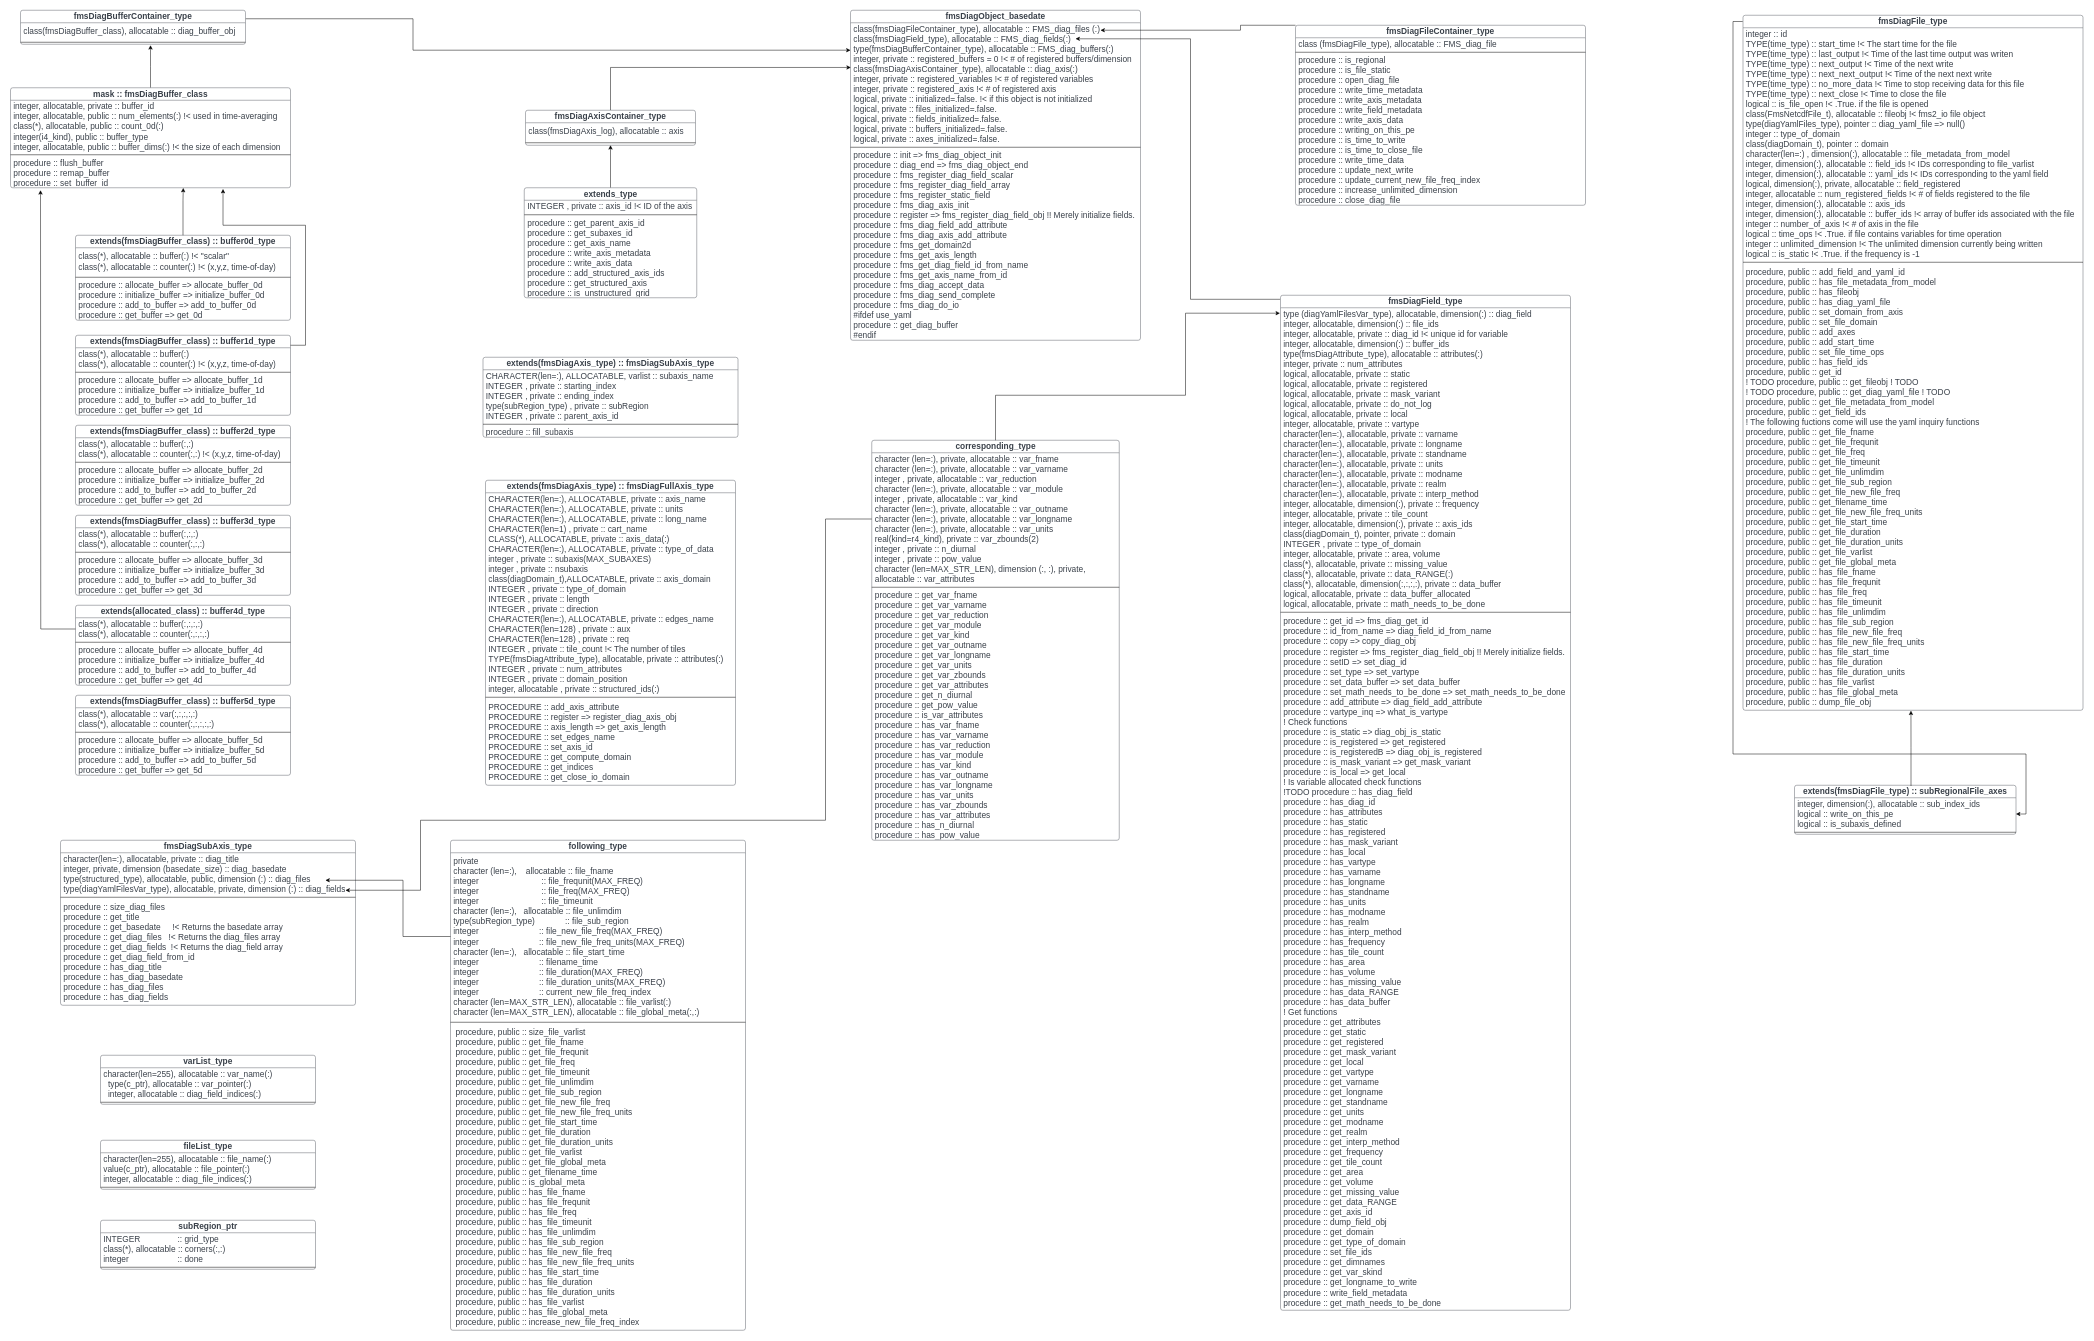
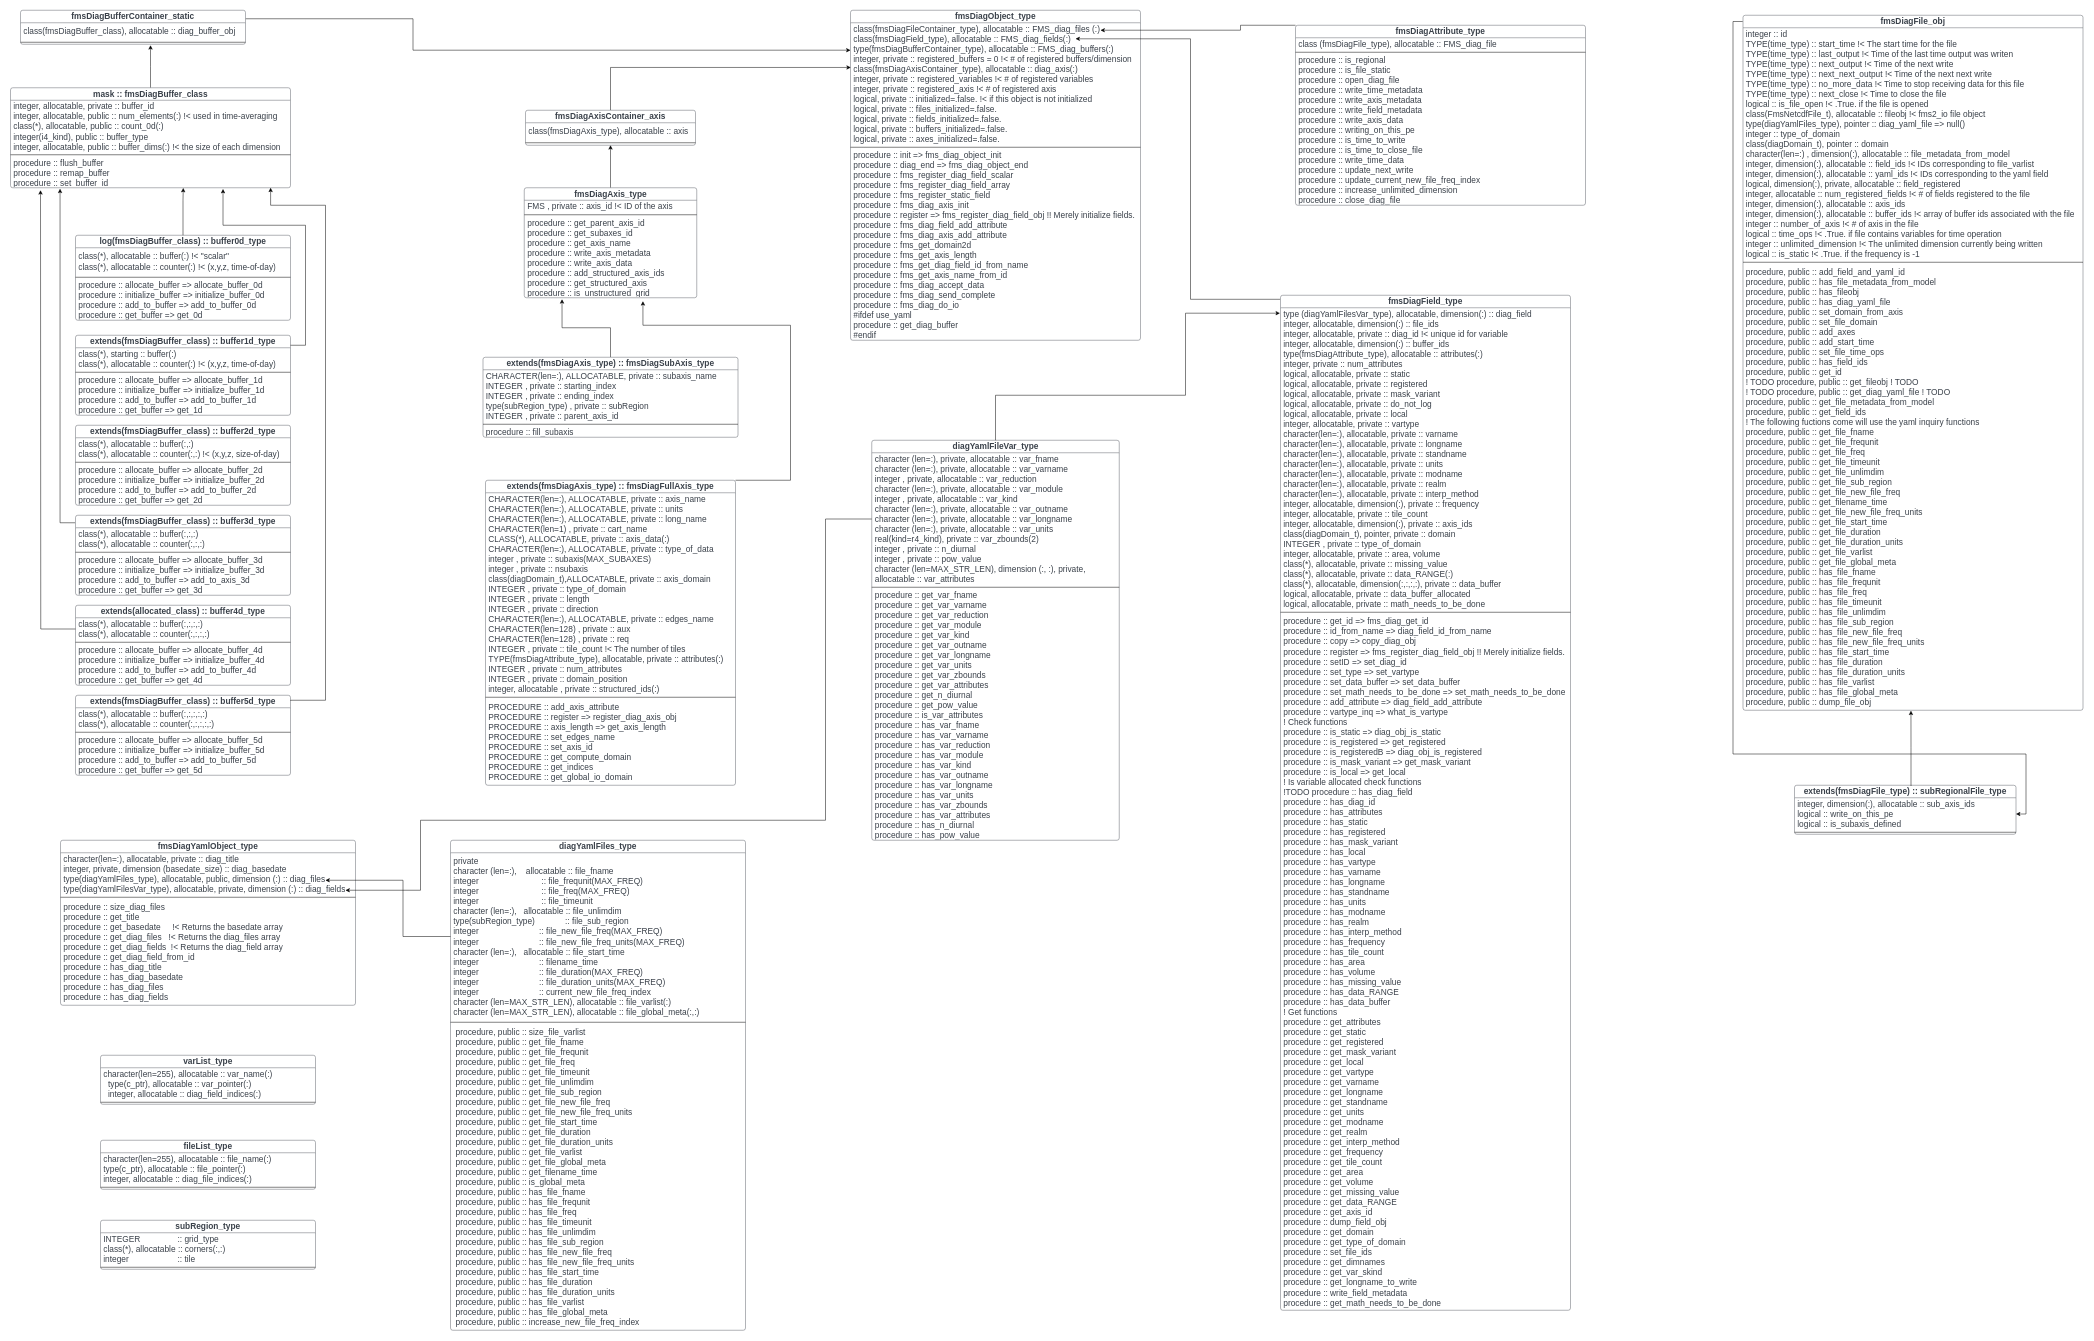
(133, 17) -> (133, 17)
(995, 17) -> (995, 17)
(1913, 22) -> (1913, 22)
(1440, 32) -> (1440, 32)
(610, 117) -> (610, 117)
(611, 132) -> (611, 132)
none -> (60, 193)
(611, 194) -> (611, 194)
(611, 207) -> (611, 207)
(183, 242) -> (183, 242)
none -> (610, 342)
(183, 359) -> (183, 359)
(599, 396) -> (600, 396)
none -> (790, 403)
(996, 447) -> (996, 447)
(183, 449) -> (183, 449)
(183, 575) -> (183, 575)
none -> (325, 700)
(158, 719) -> (158, 719)
(587, 742) -> (587, 742)
(1905, 792) -> (1905, 792)
(1898, 814) -> (1896, 814)
(208, 847) -> (208, 847)
(598, 847) -> (598, 847)
(208, 874) -> (208, 874)
(199, 1169) -> (199, 1169)
(208, 1227) -> (208, 1227)
(176, 1249) -> (176, 1249)
